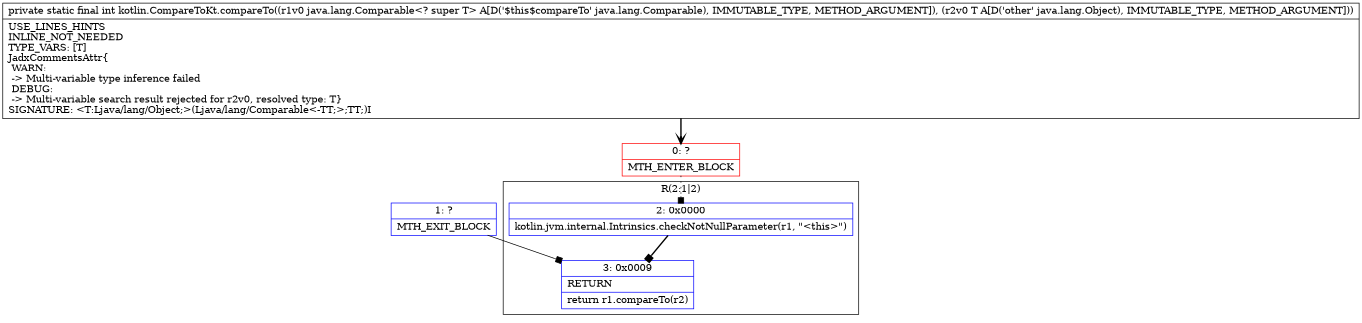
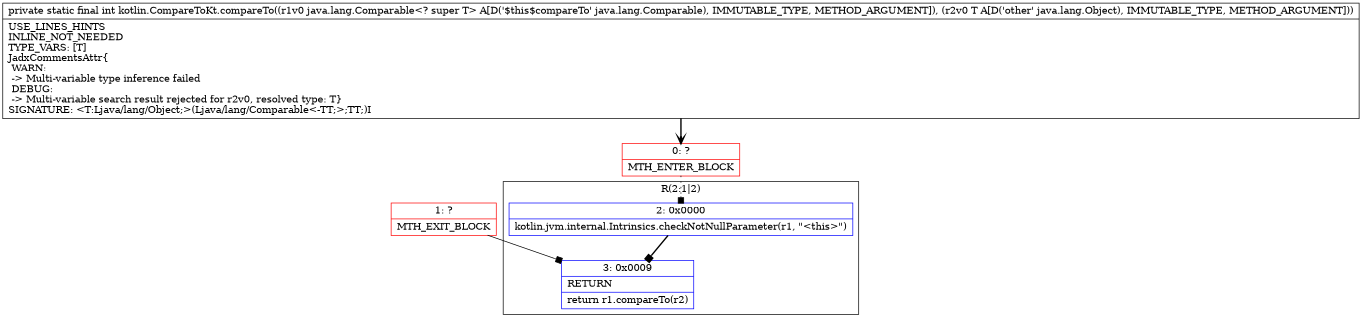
(444, 219) -> (444, 219)
